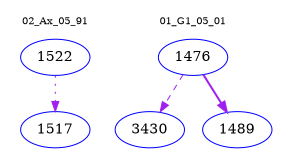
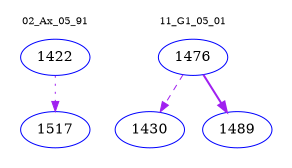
(193, 22) -> (193, 22)
(55, 57) -> (55, 57)
(150, 130) -> (150, 130)
